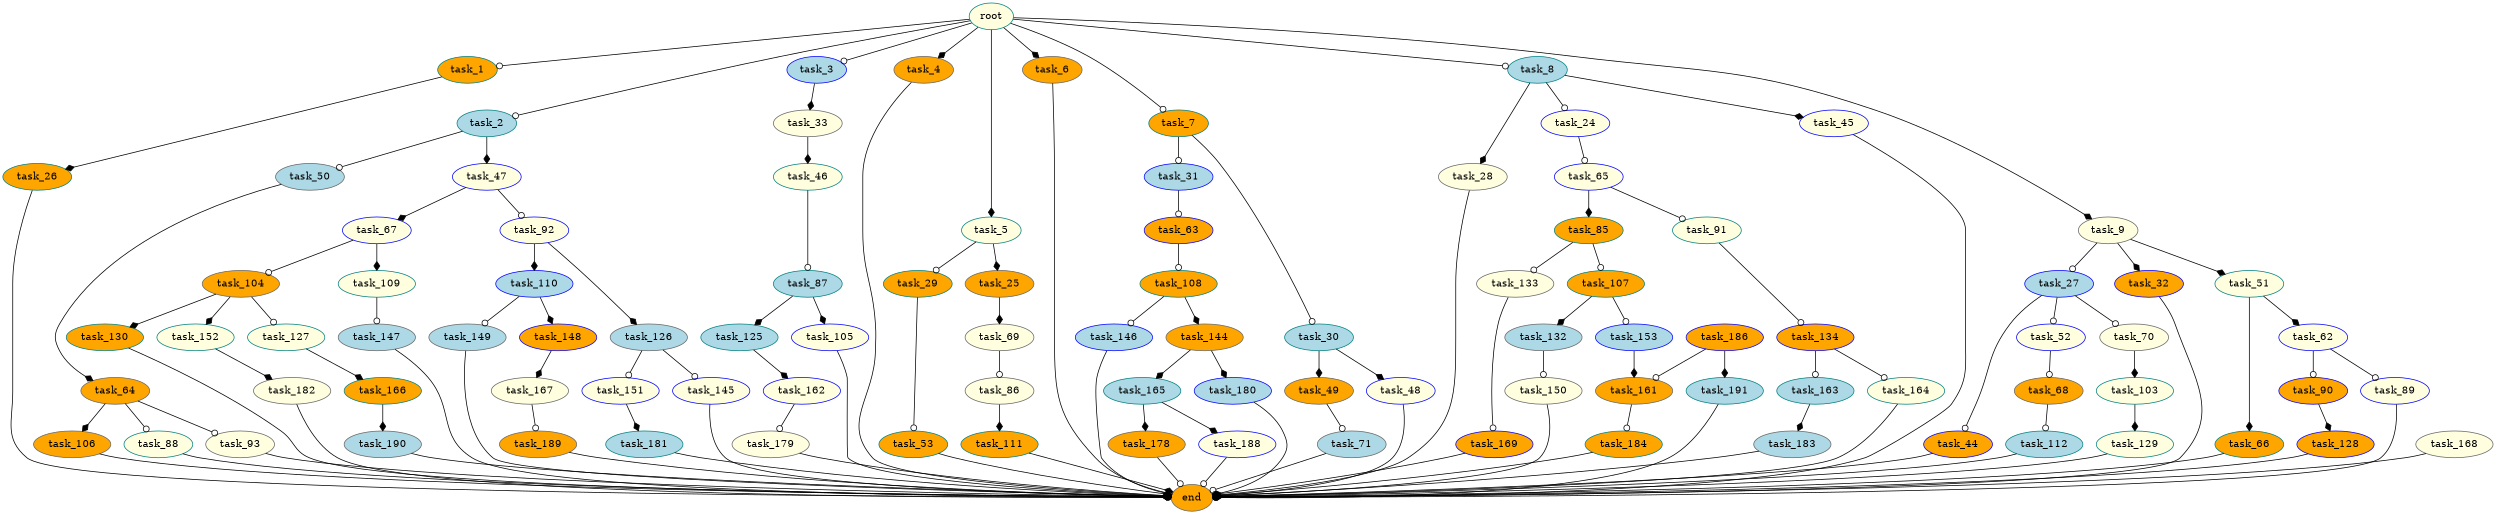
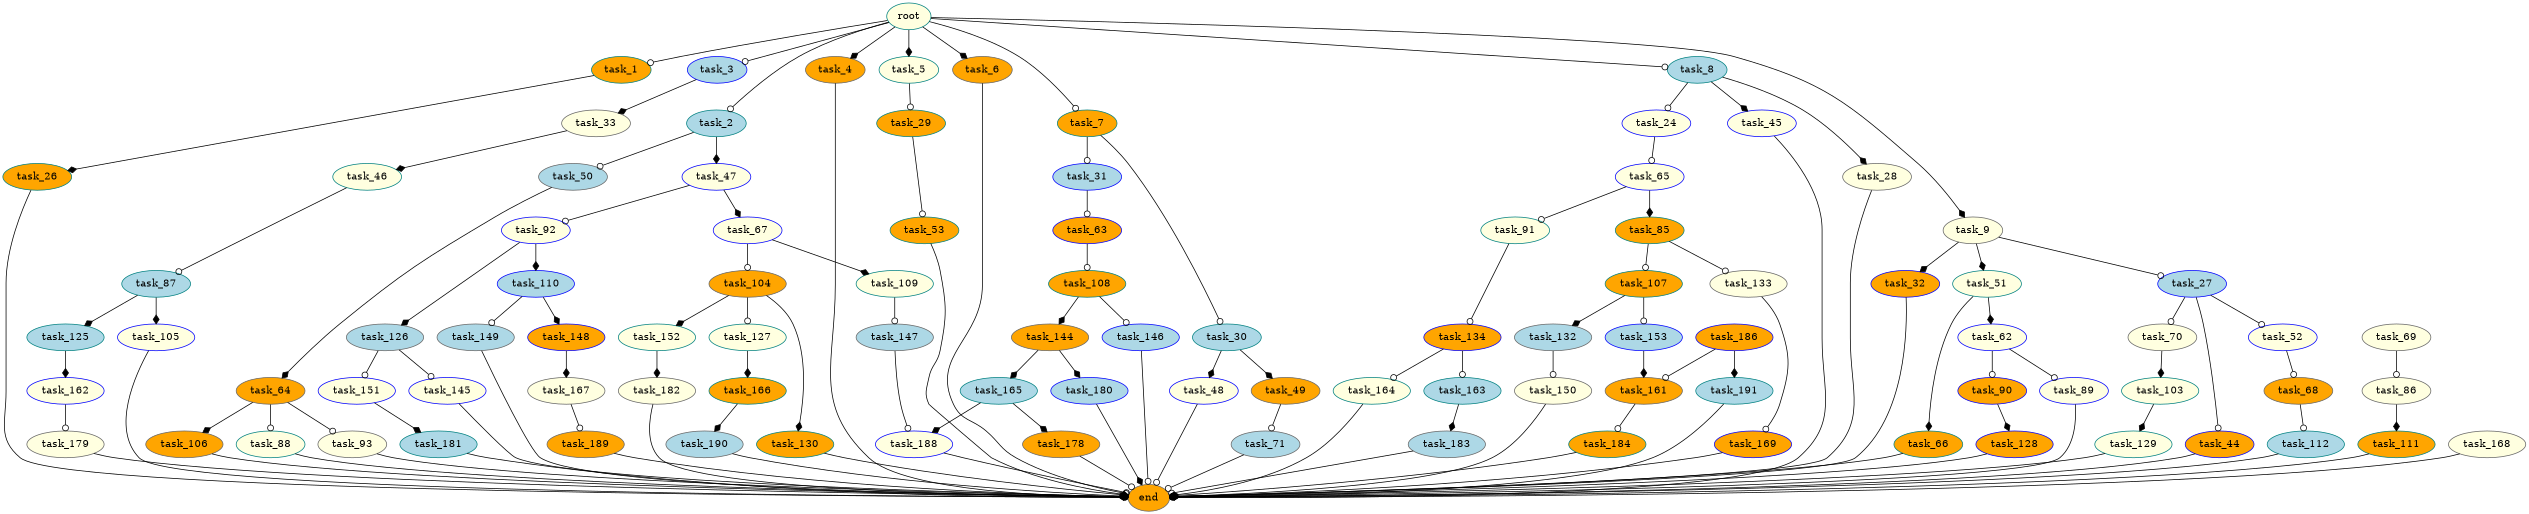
(999, 284) -> none
(541, 474) -> (898, 389)
